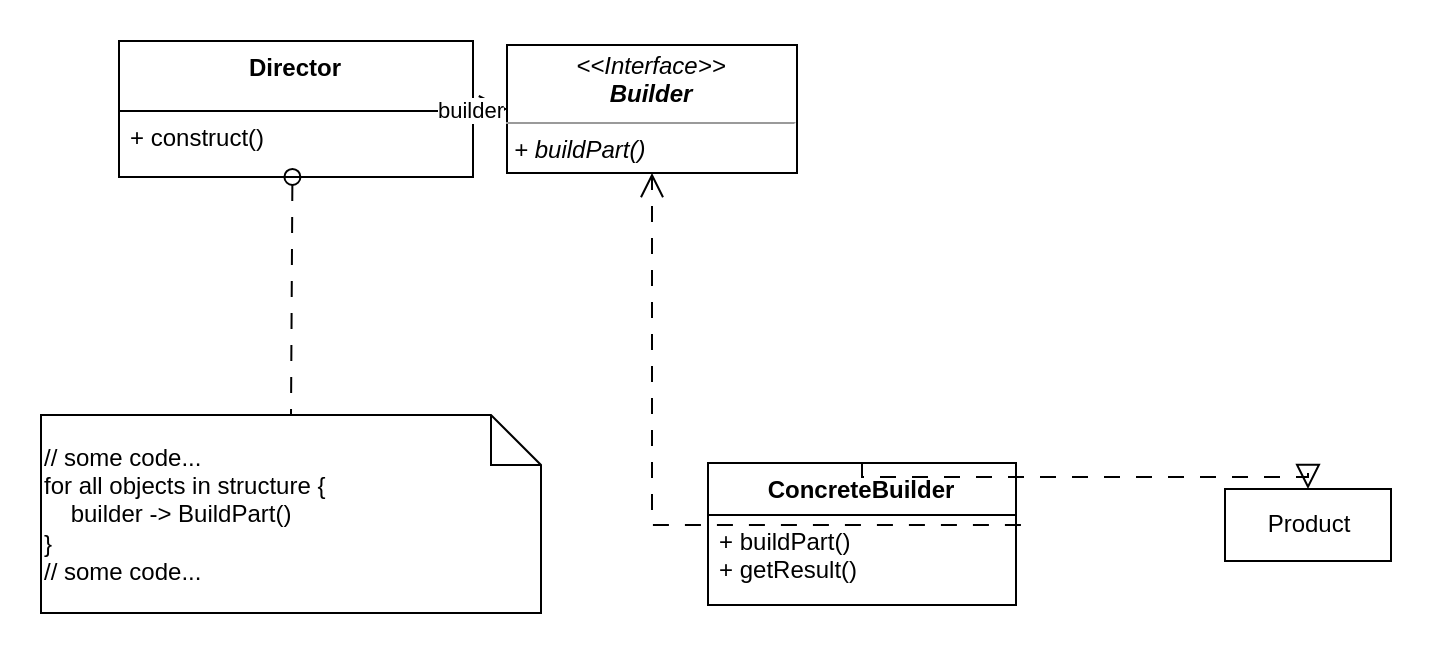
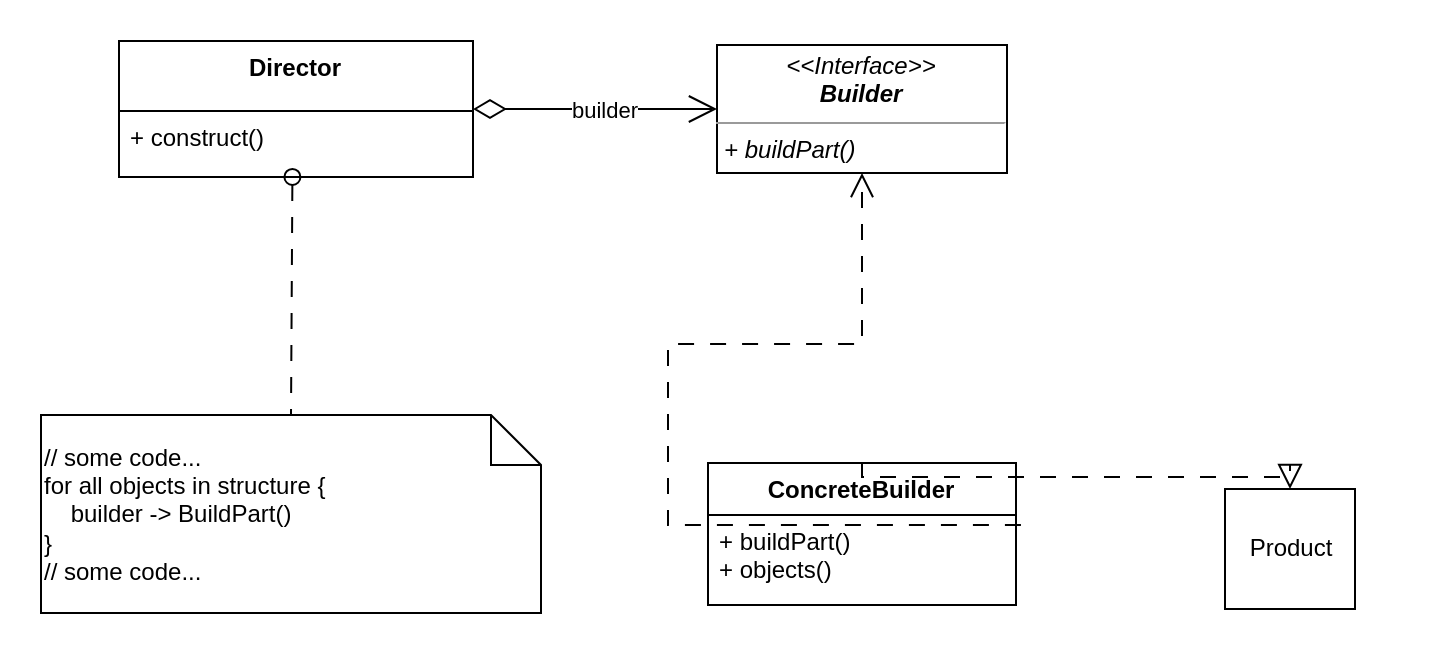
(652, 109) -> (862, 109)
(1308, 525) -> (1290, 549)
(797, 542) -> (797, 542)
